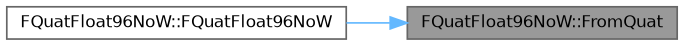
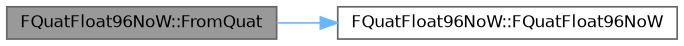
(368, 23) -> (298, 23)
